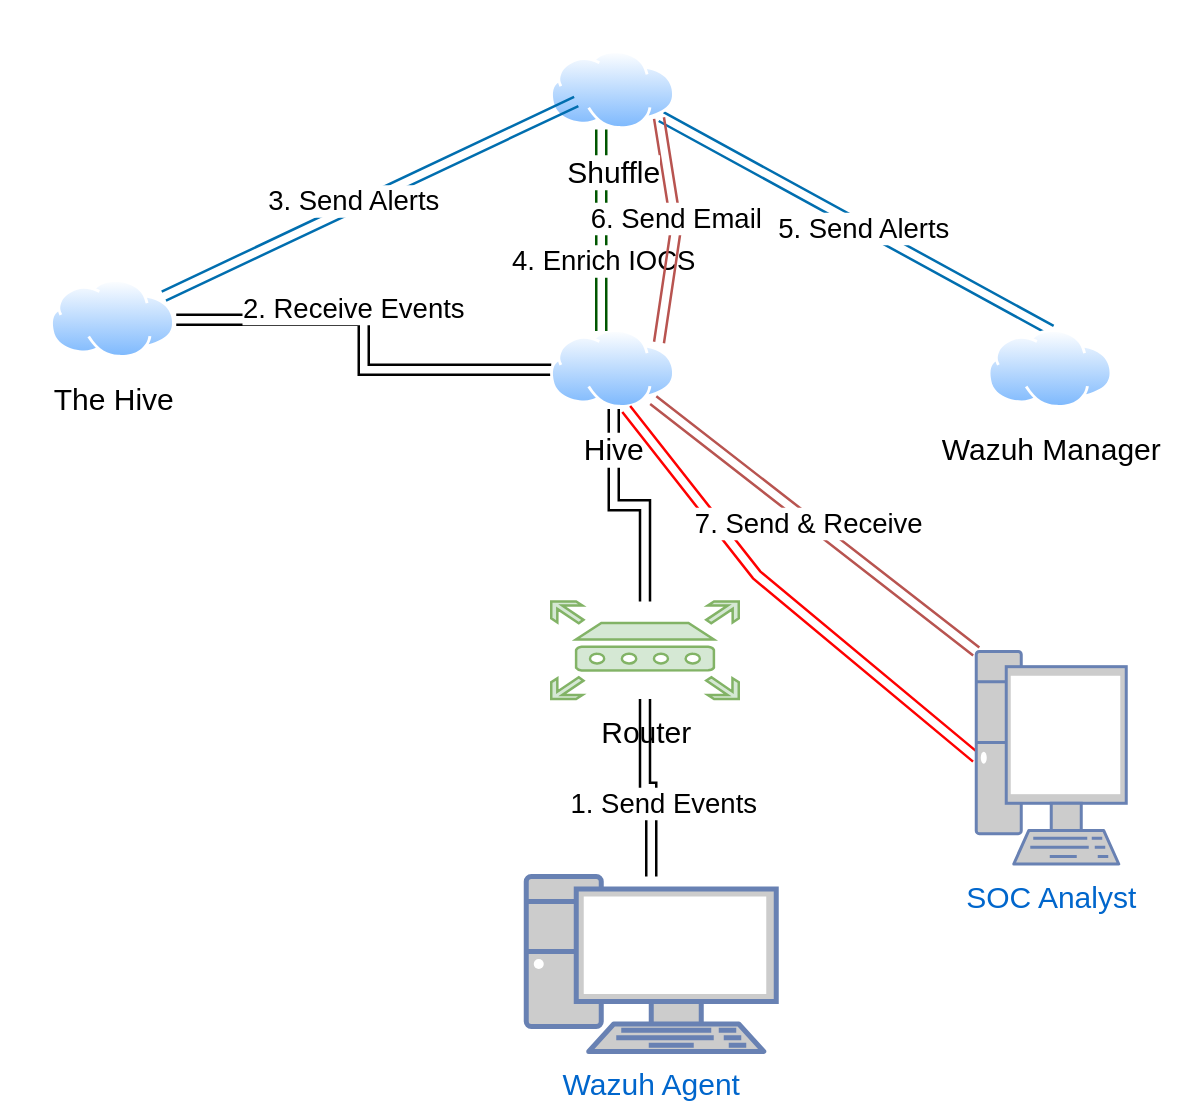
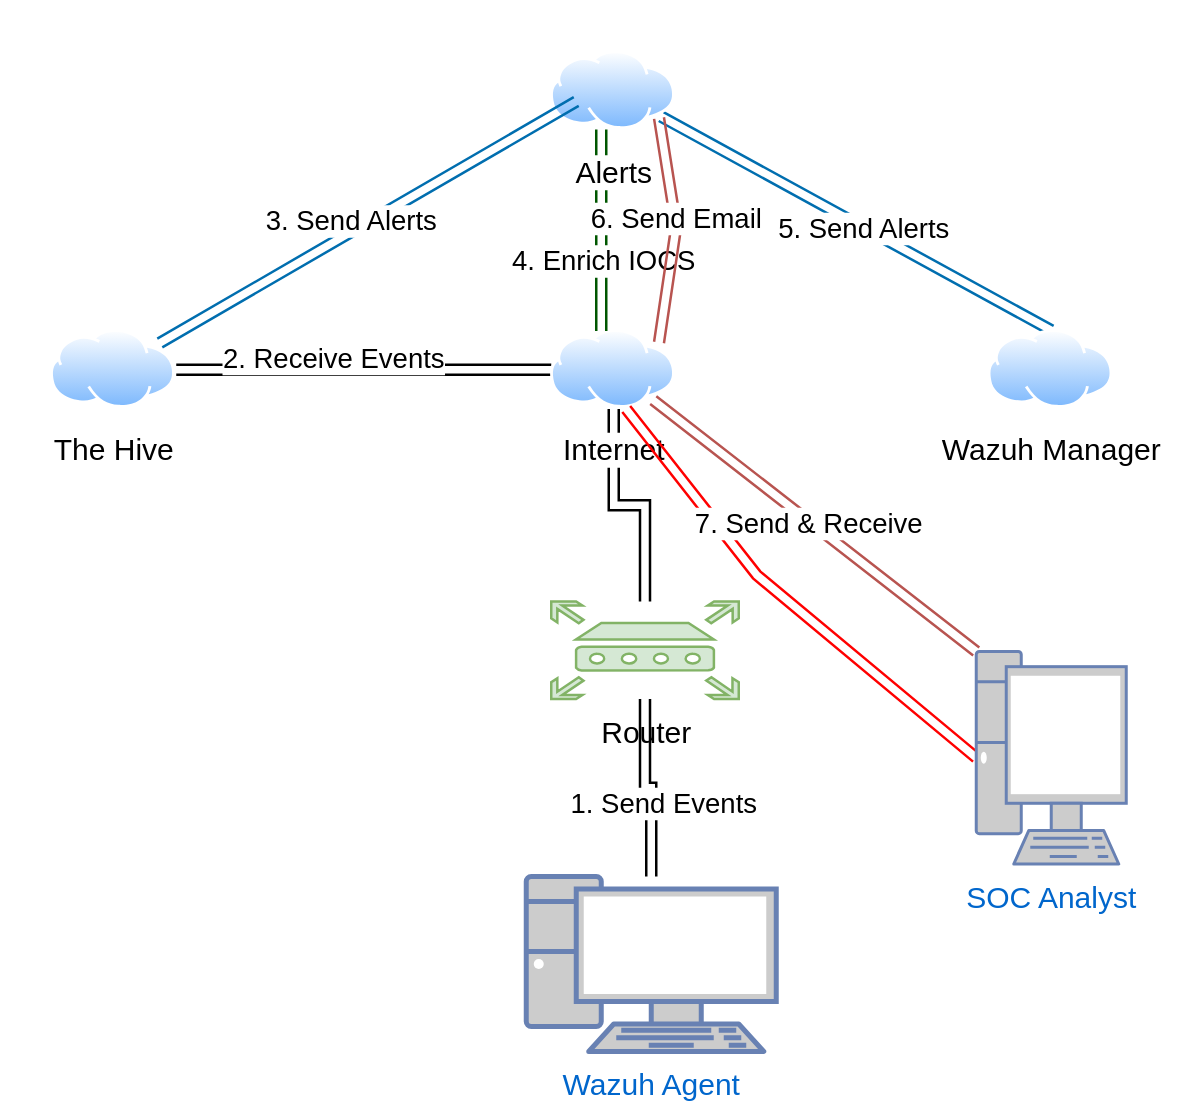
(615, 174) -> (615, 174)
(114, 319) -> (114, 369)
(615, 452) -> (615, 452)
